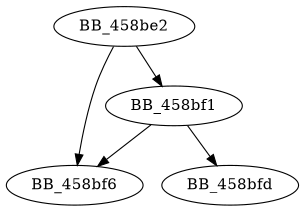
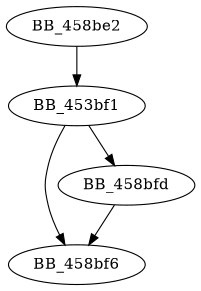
(92, 99) -> (105, 220)
(174, 106) -> (77, 106)
